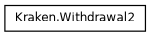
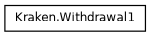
(75, 18) -> (75, 18)
